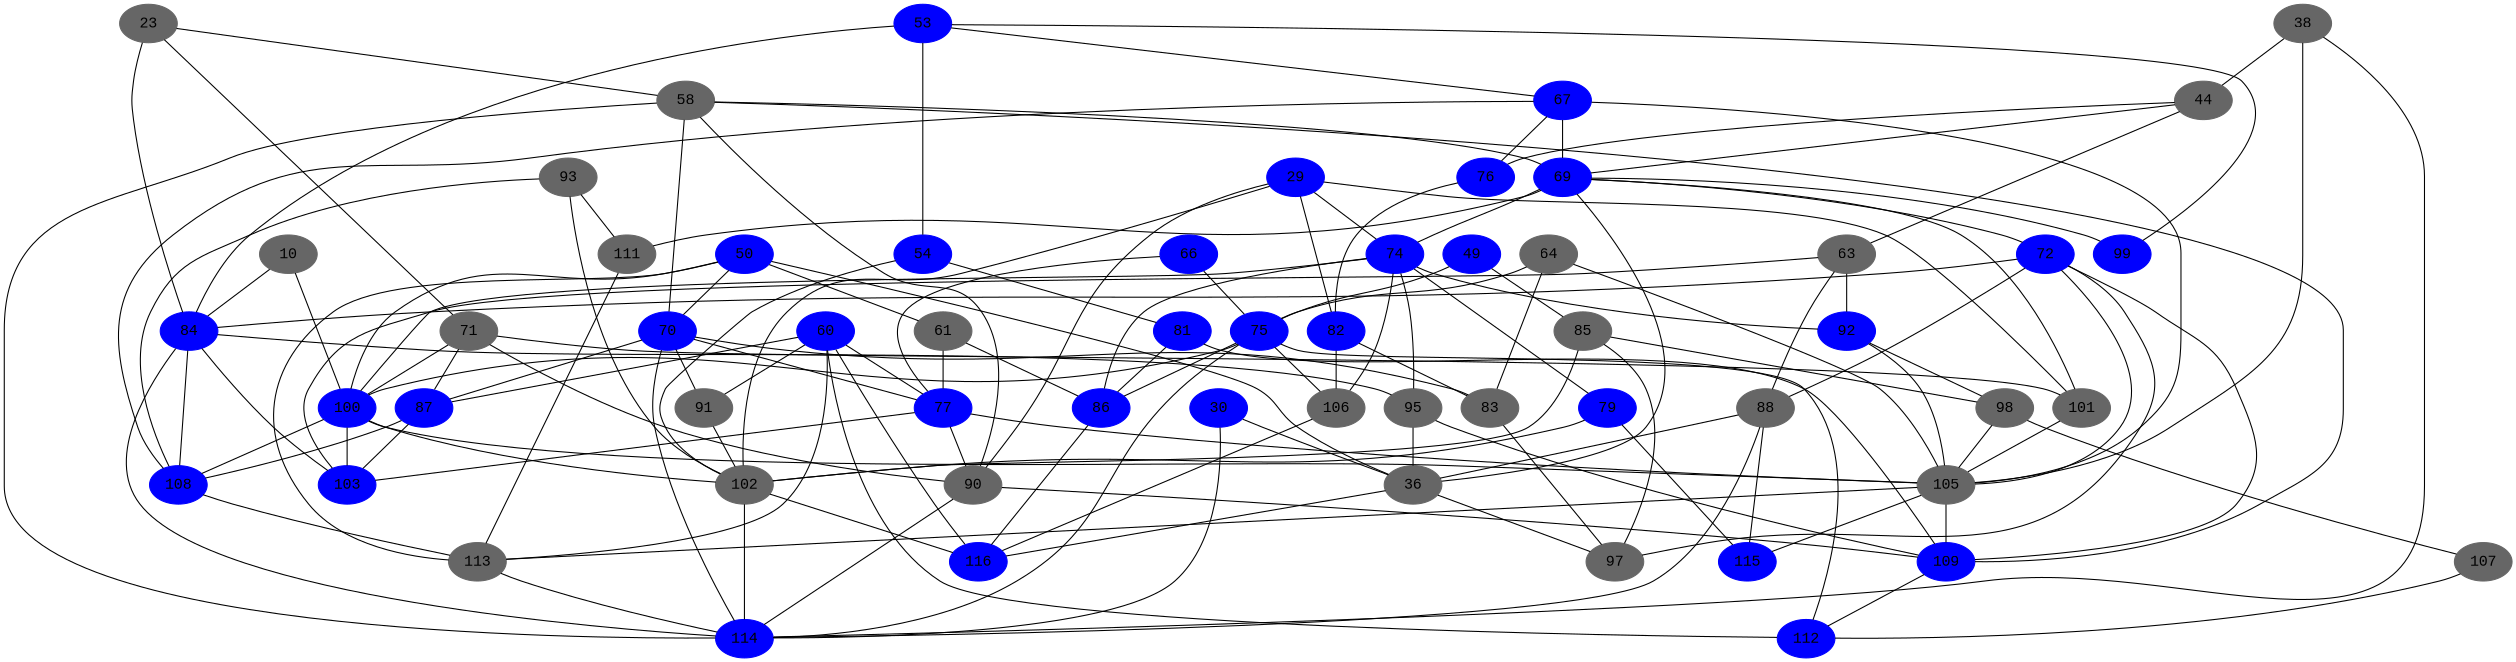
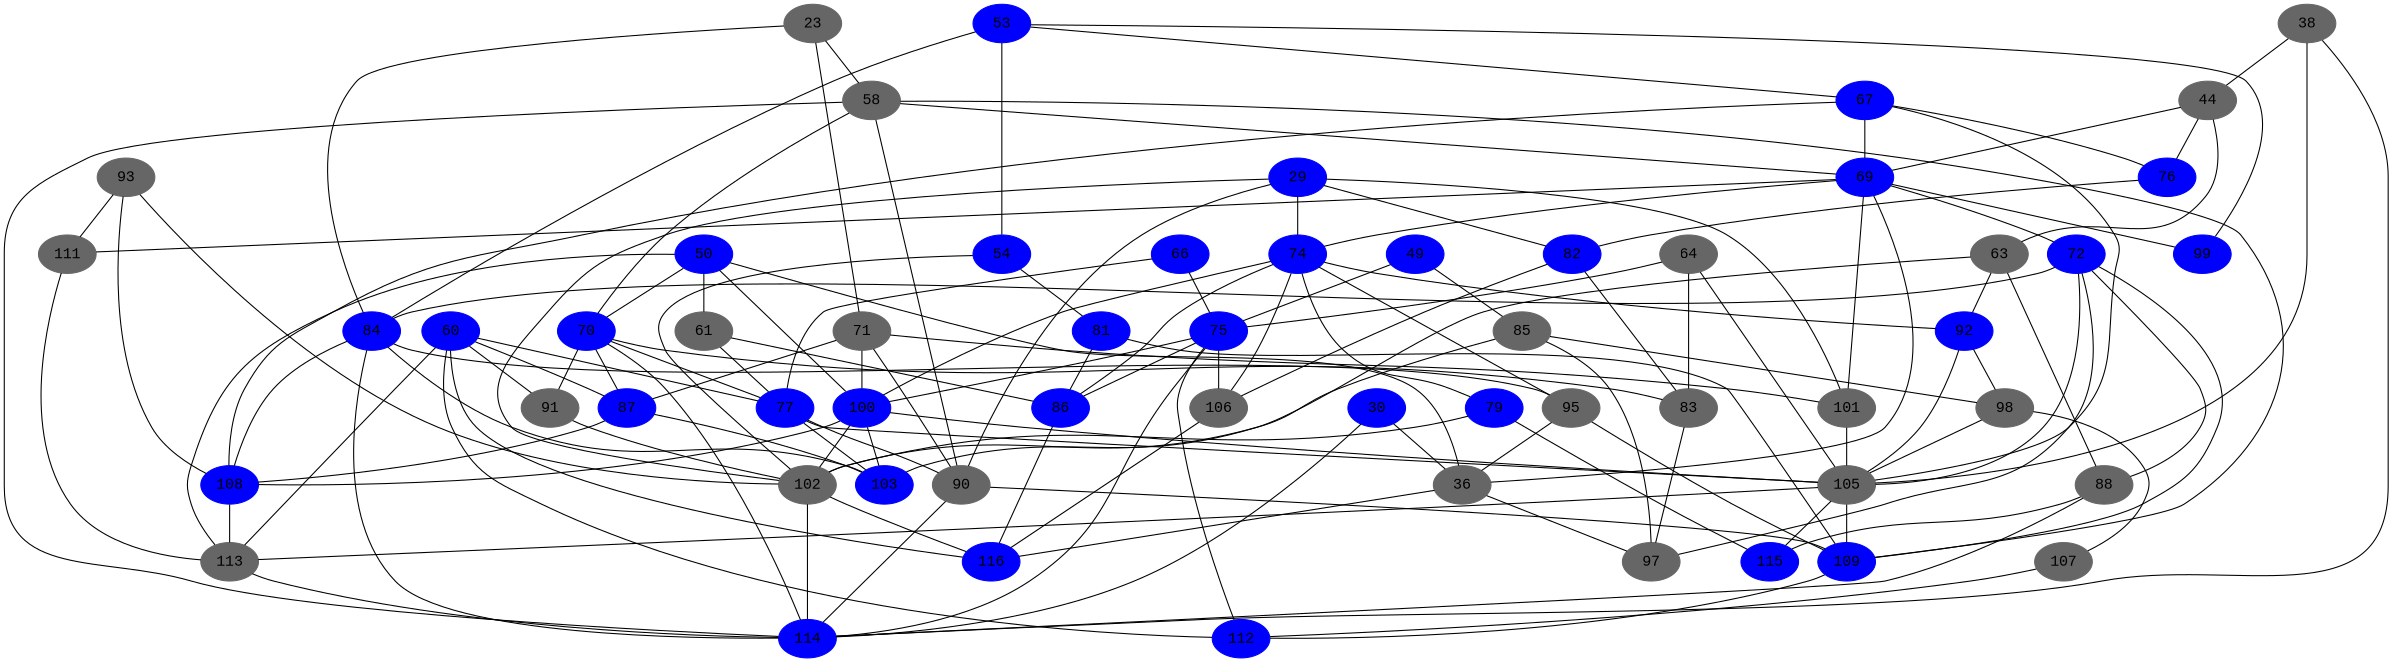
(288, 254) -> none
(1589, 447) -> none
